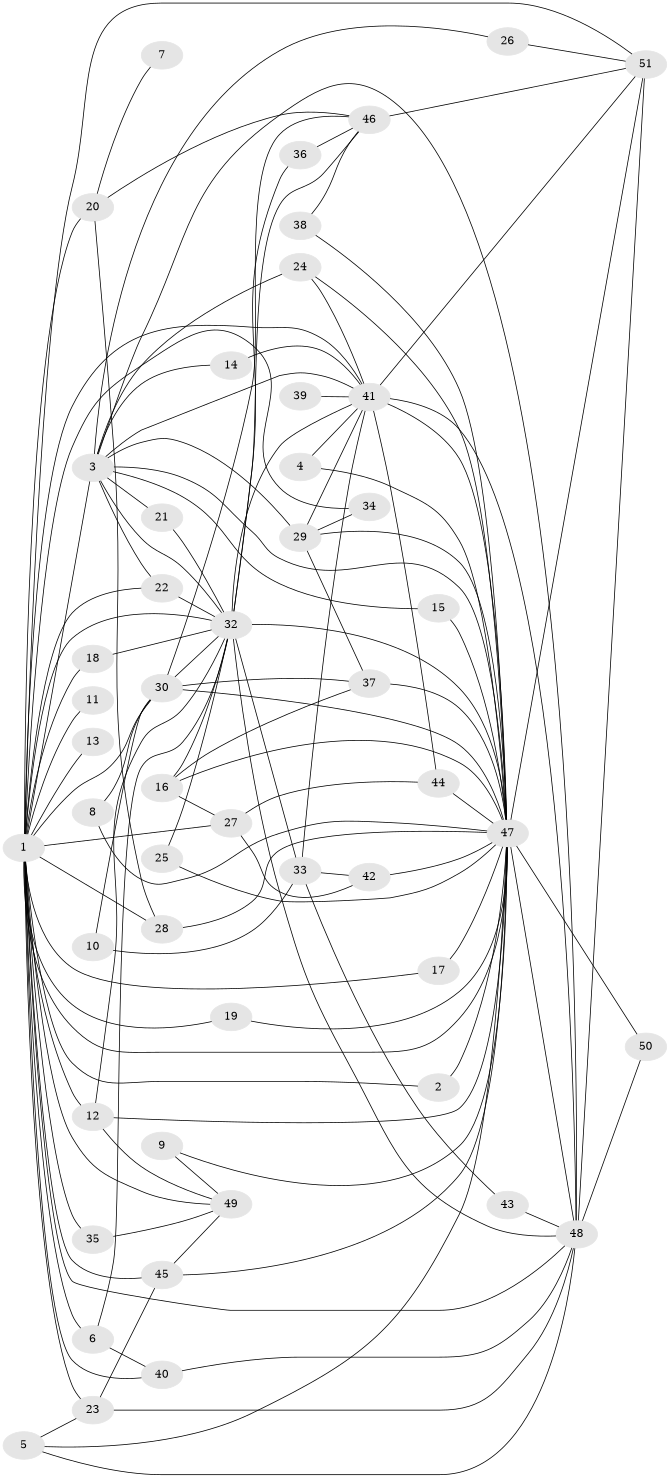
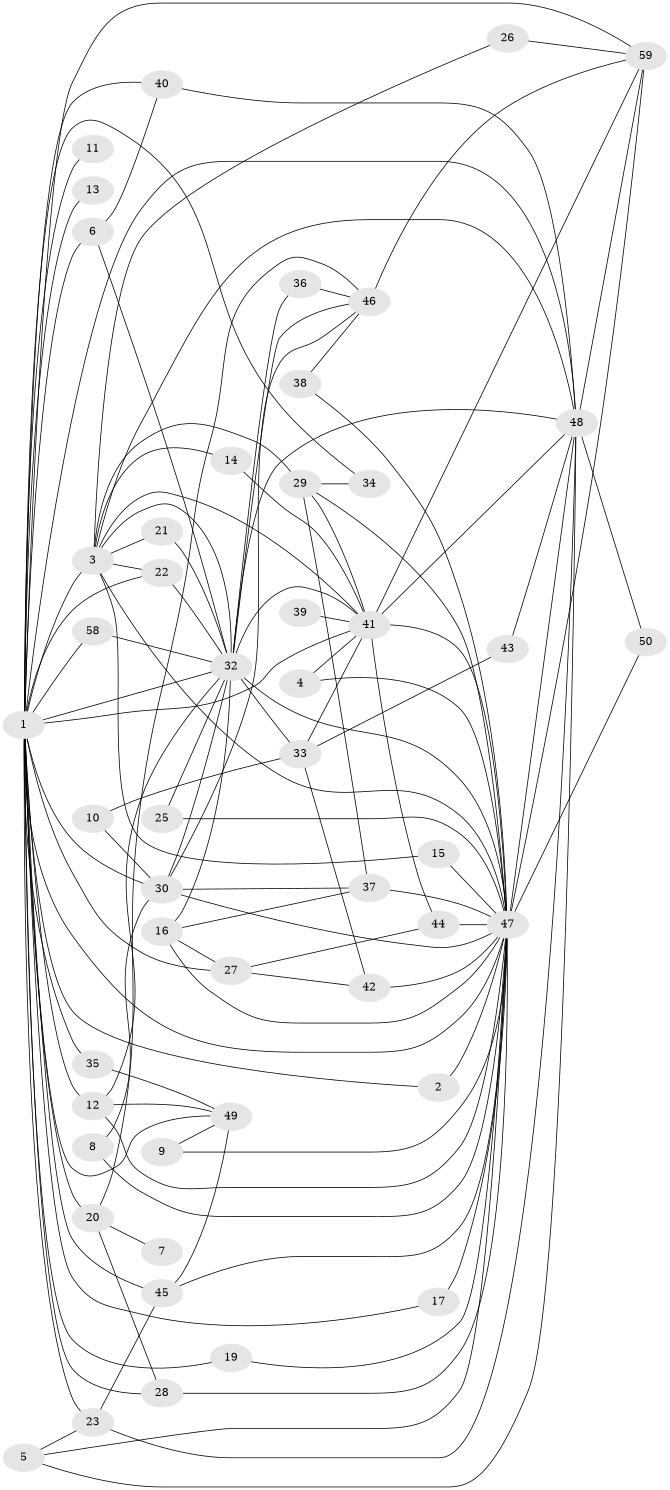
(646, 65) -> (646, 56)
(300, 267) -> none
(93, 659) -> (93, 631)
